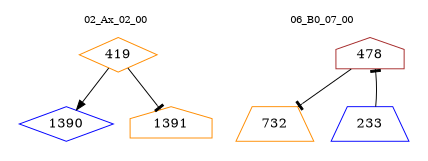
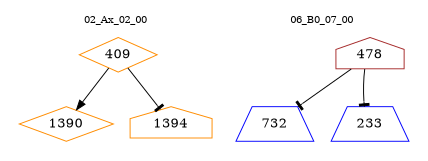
(118, 55) -> (118, 55)
(377, 90) -> (364, 85)
(66, 124) -> (66, 124)
(171, 124) -> (171, 124)
(275, 124) -> (275, 124)
